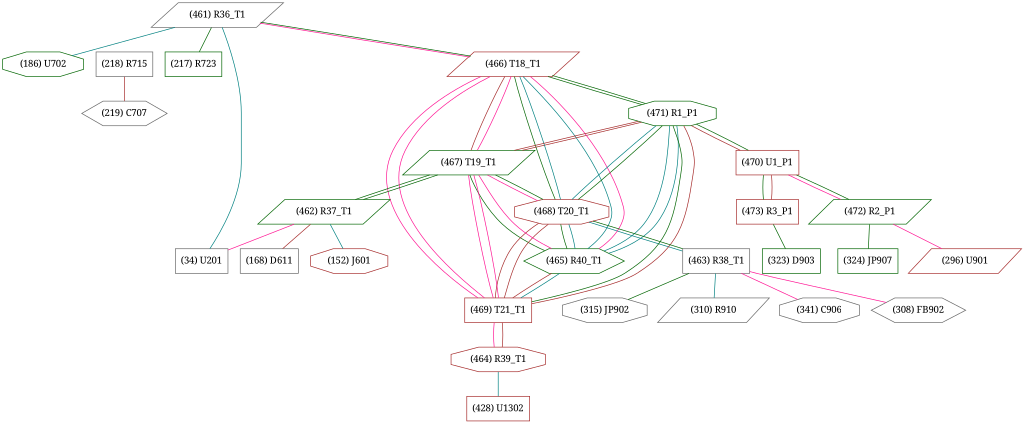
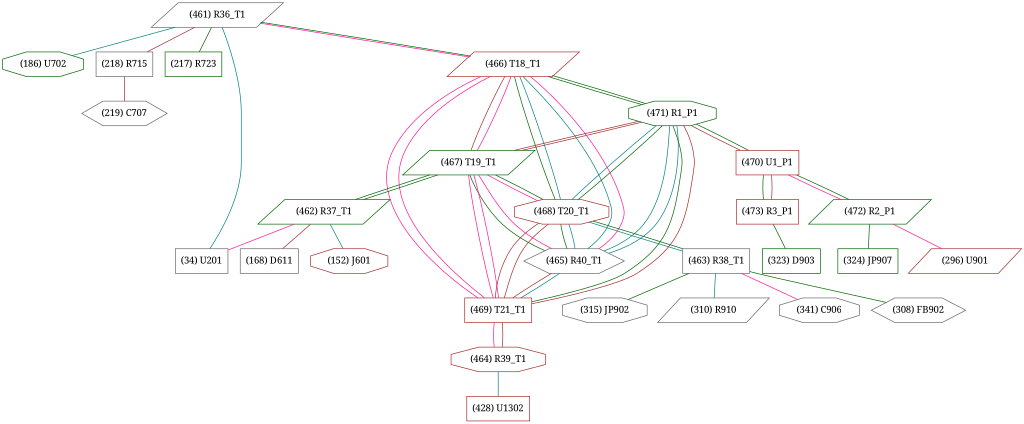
none -> (171, 40)
(574, 261) -> (574, 261)
(818, 287) -> (818, 287)
